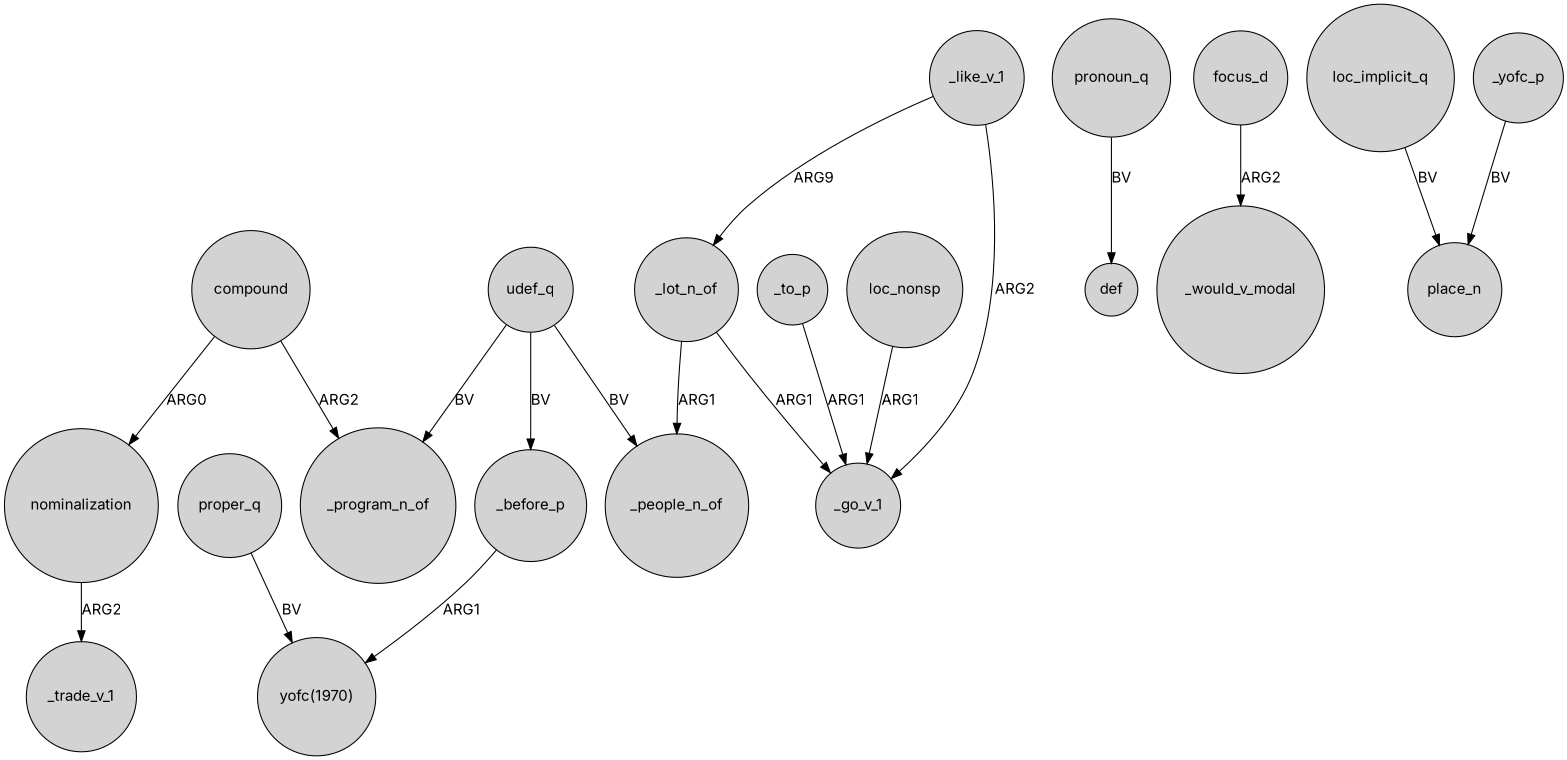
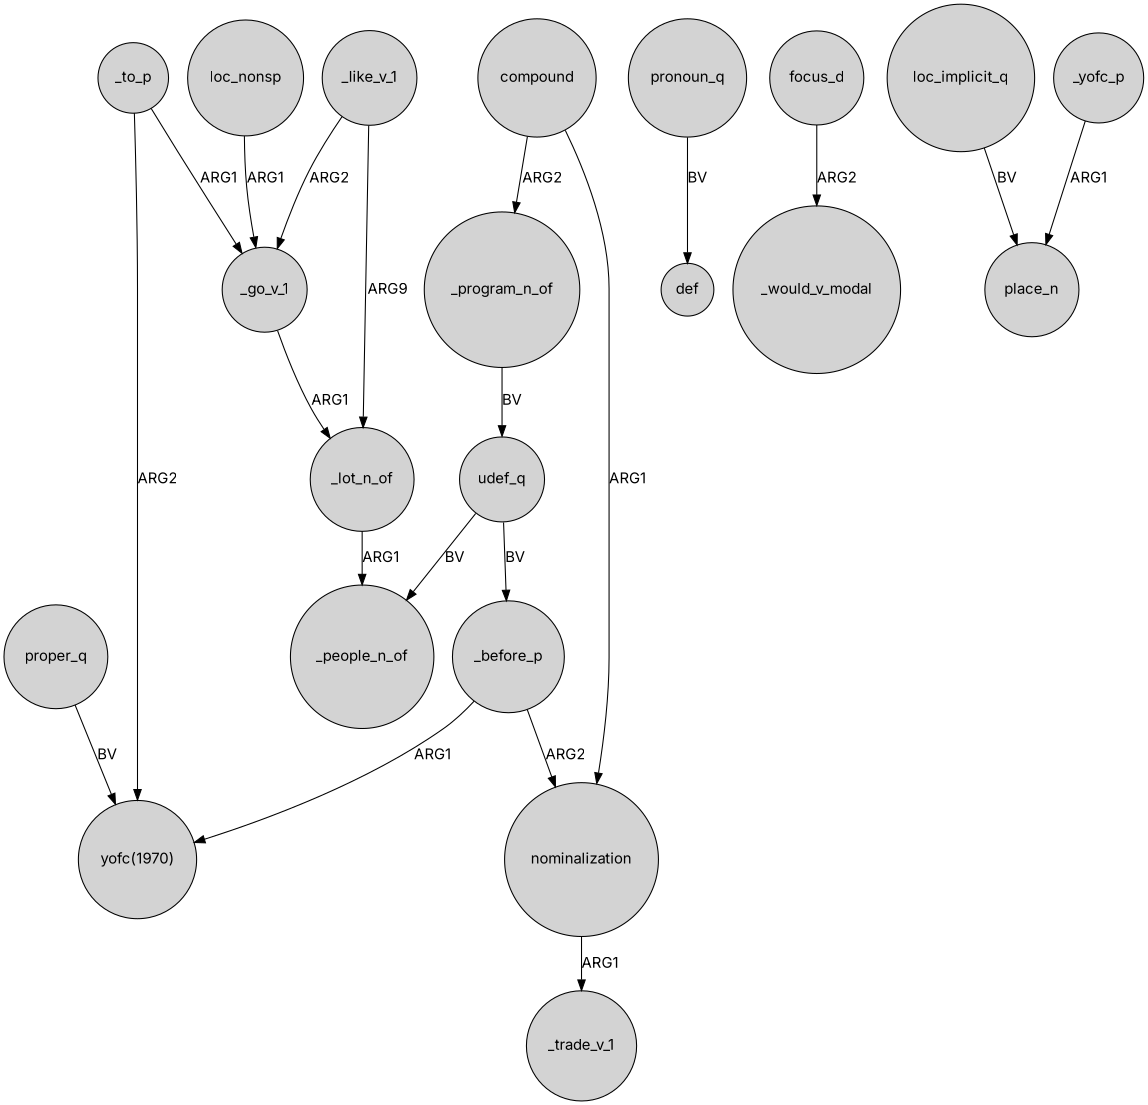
(1501, 179) -> (1089, 179)
(468, 379) -> (502, 397)
(768, 399) -> (298, 381)
(187, 401) -> (628, 479)
none -> (137, 451)
(102, 610) -> (601, 964)
none -> (540, 743)
